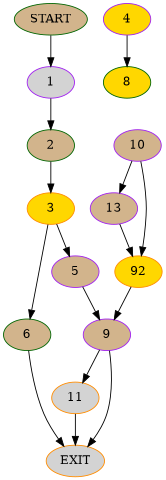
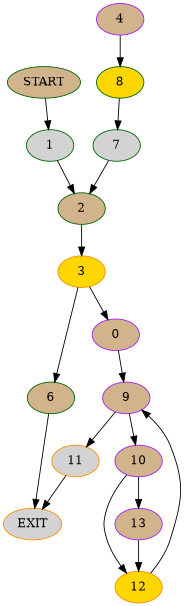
(127, 19) -> (120, 19)
(51, 82) -> (50, 145)
none -> (117, 145)
(75, 272) -> (116, 335)
(138, 272) -> (139, 587)
(110, 397) -> (132, 425)
